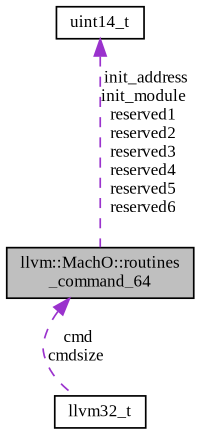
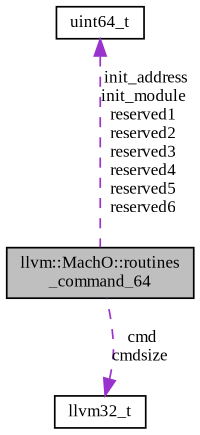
(100, 23) -> (100, 23)
(45, 357) -> (113, 339)
